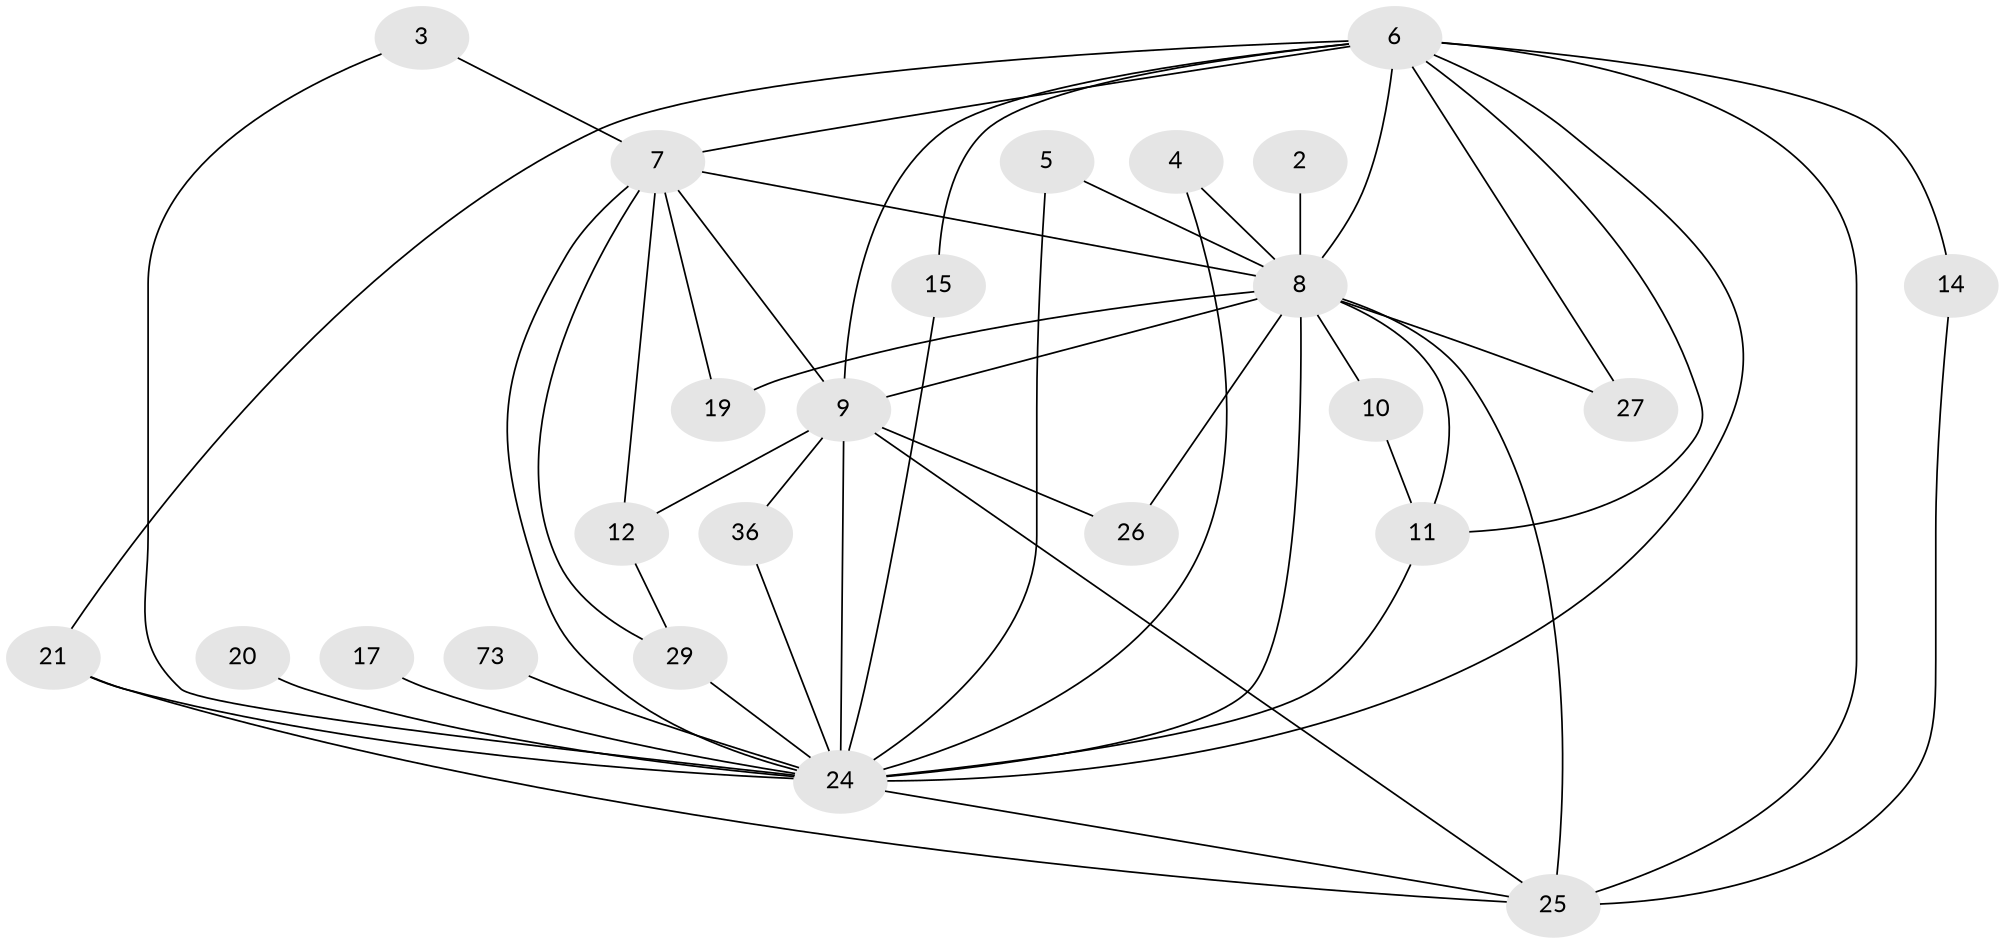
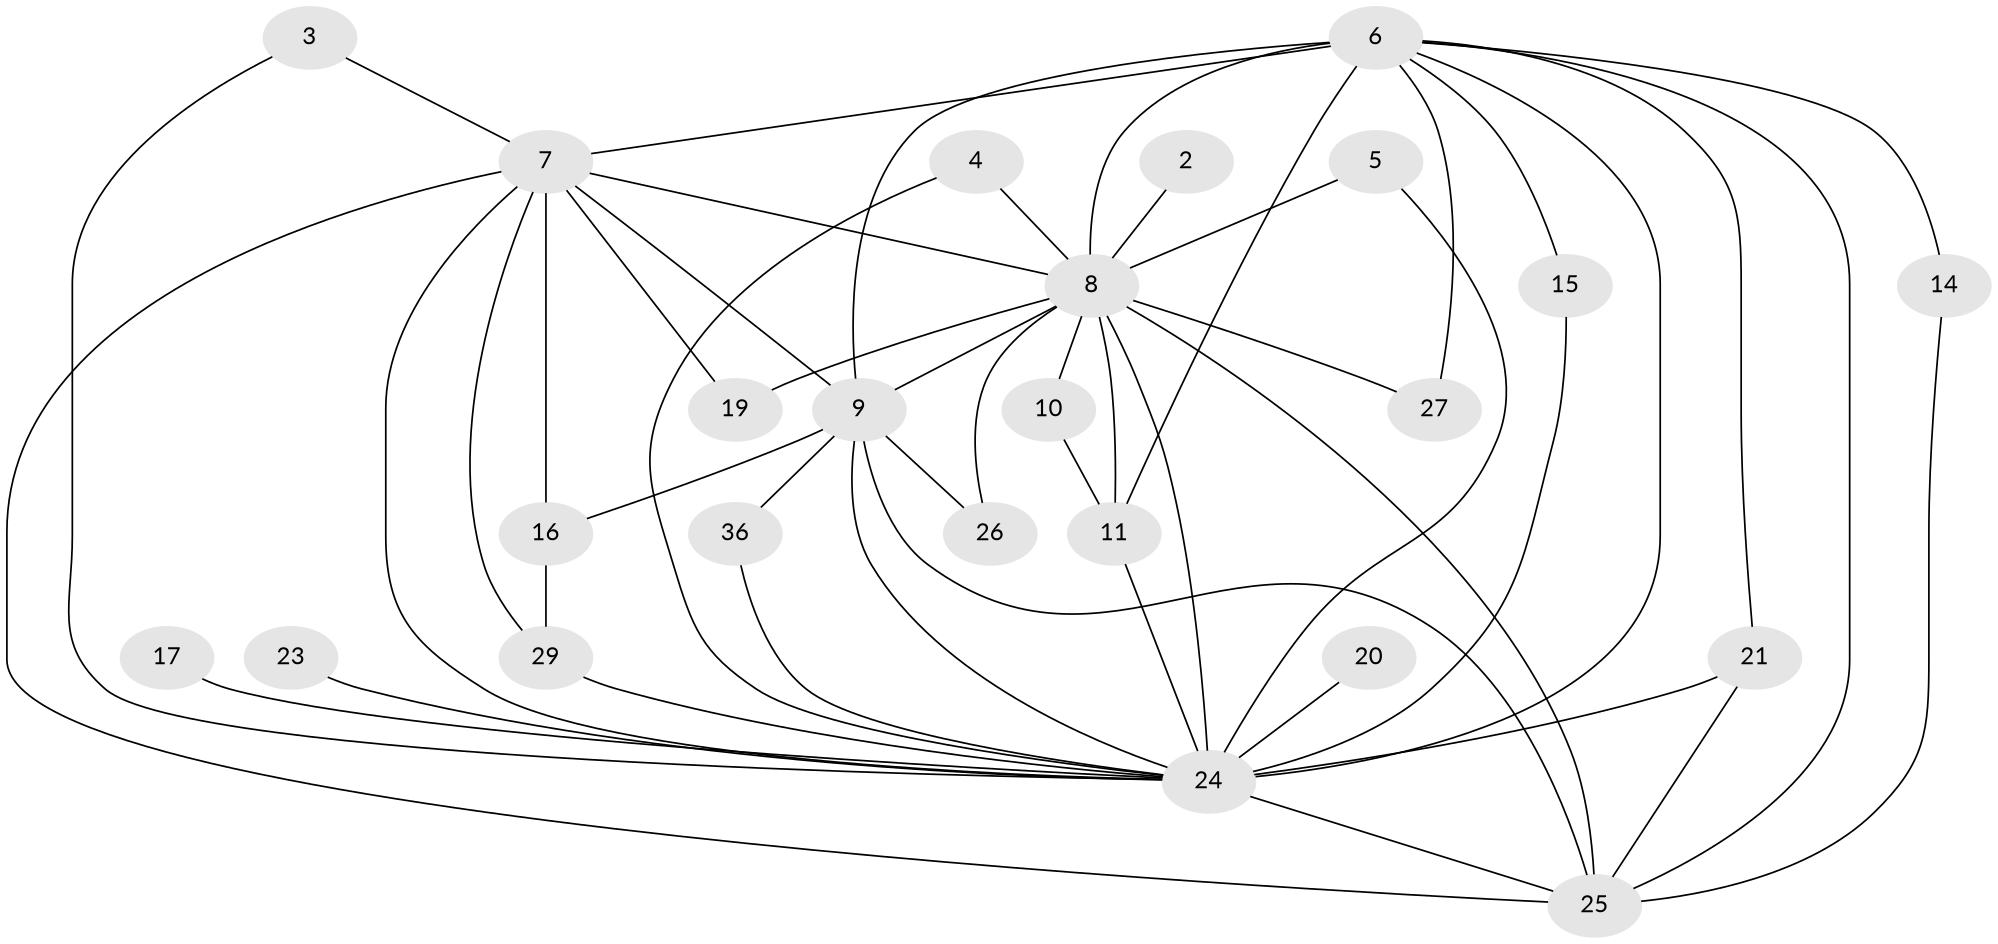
(622, 534) -> (546, 534)
(491, 658) -> (291, 658)
none -> (371, 793)
